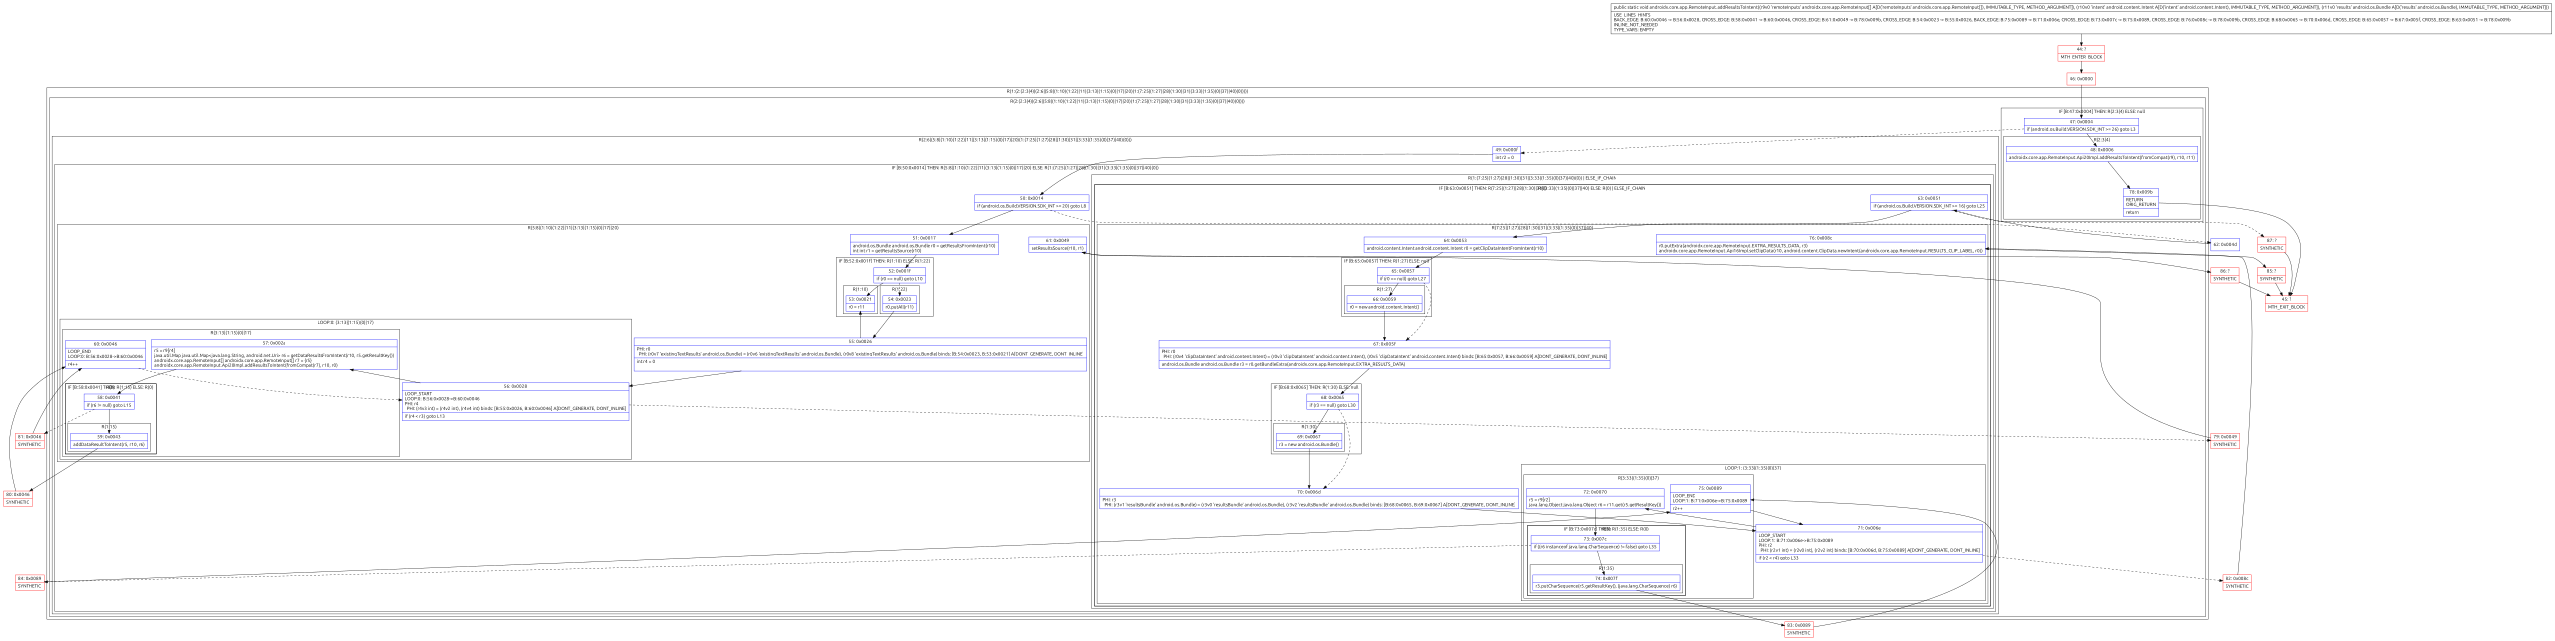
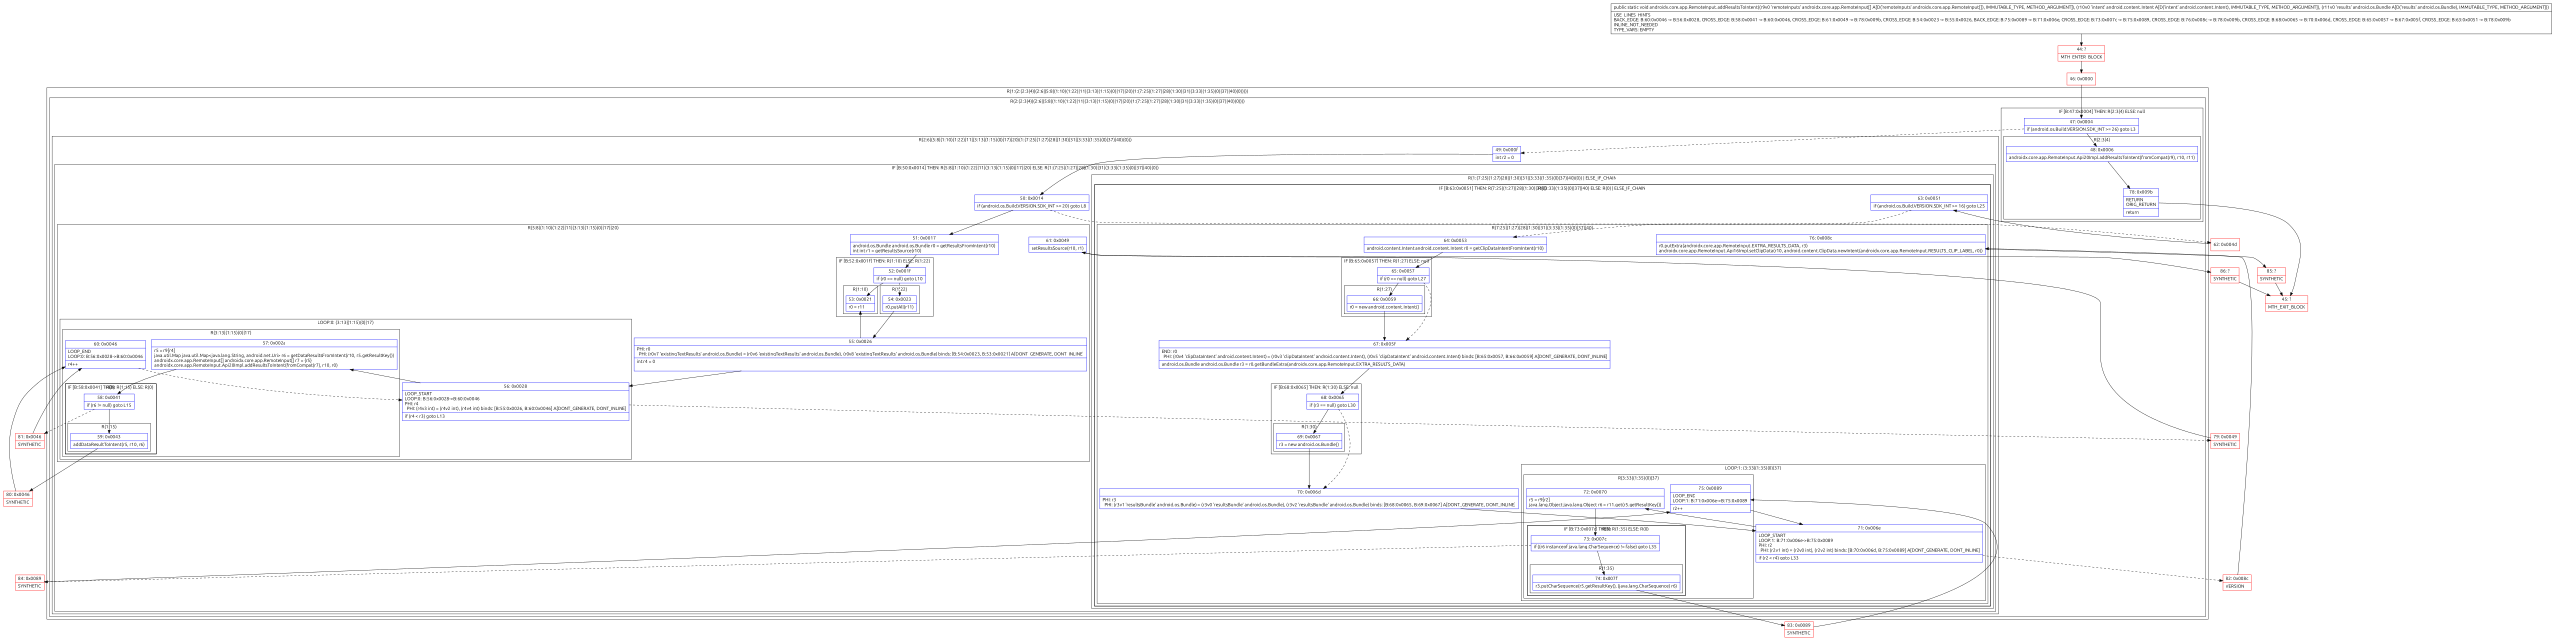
(1615, 227) -> (1615, 227)
(2225, 245) -> (2225, 245)
(2272, 245) -> none
(1169, 352) -> (1170, 352)
(2237, 586) -> (2235, 586)
